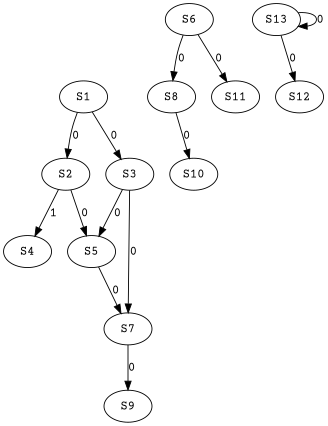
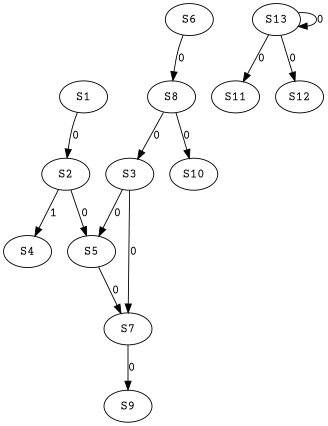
(210, 54) -> (258, 54)
(104, 132) -> (153, 132)
